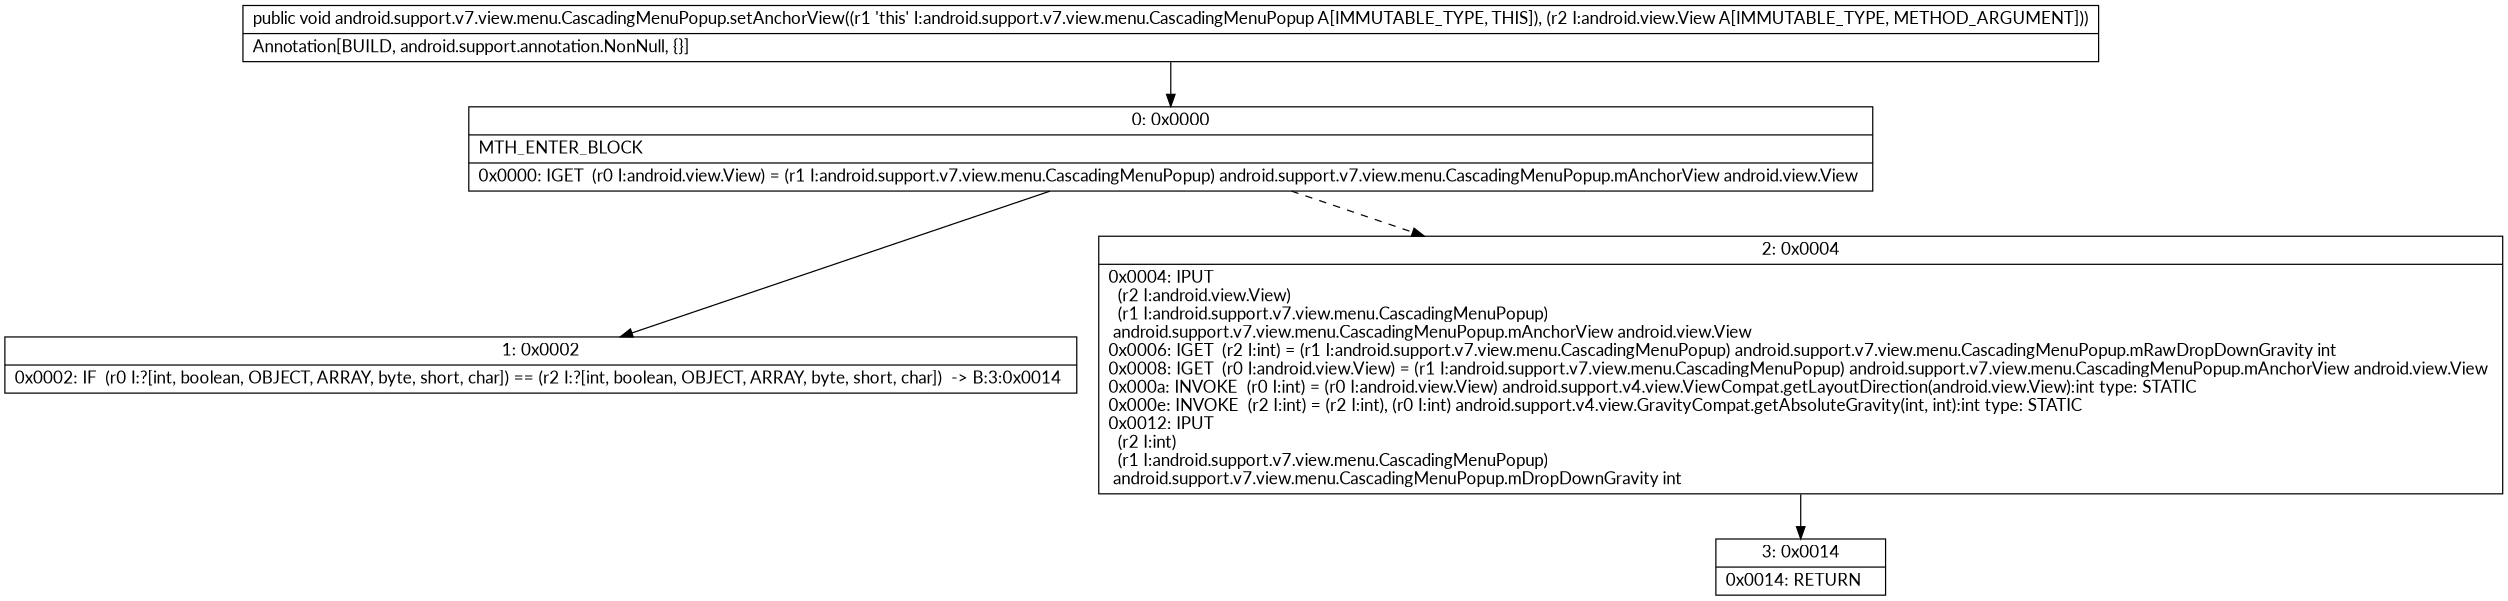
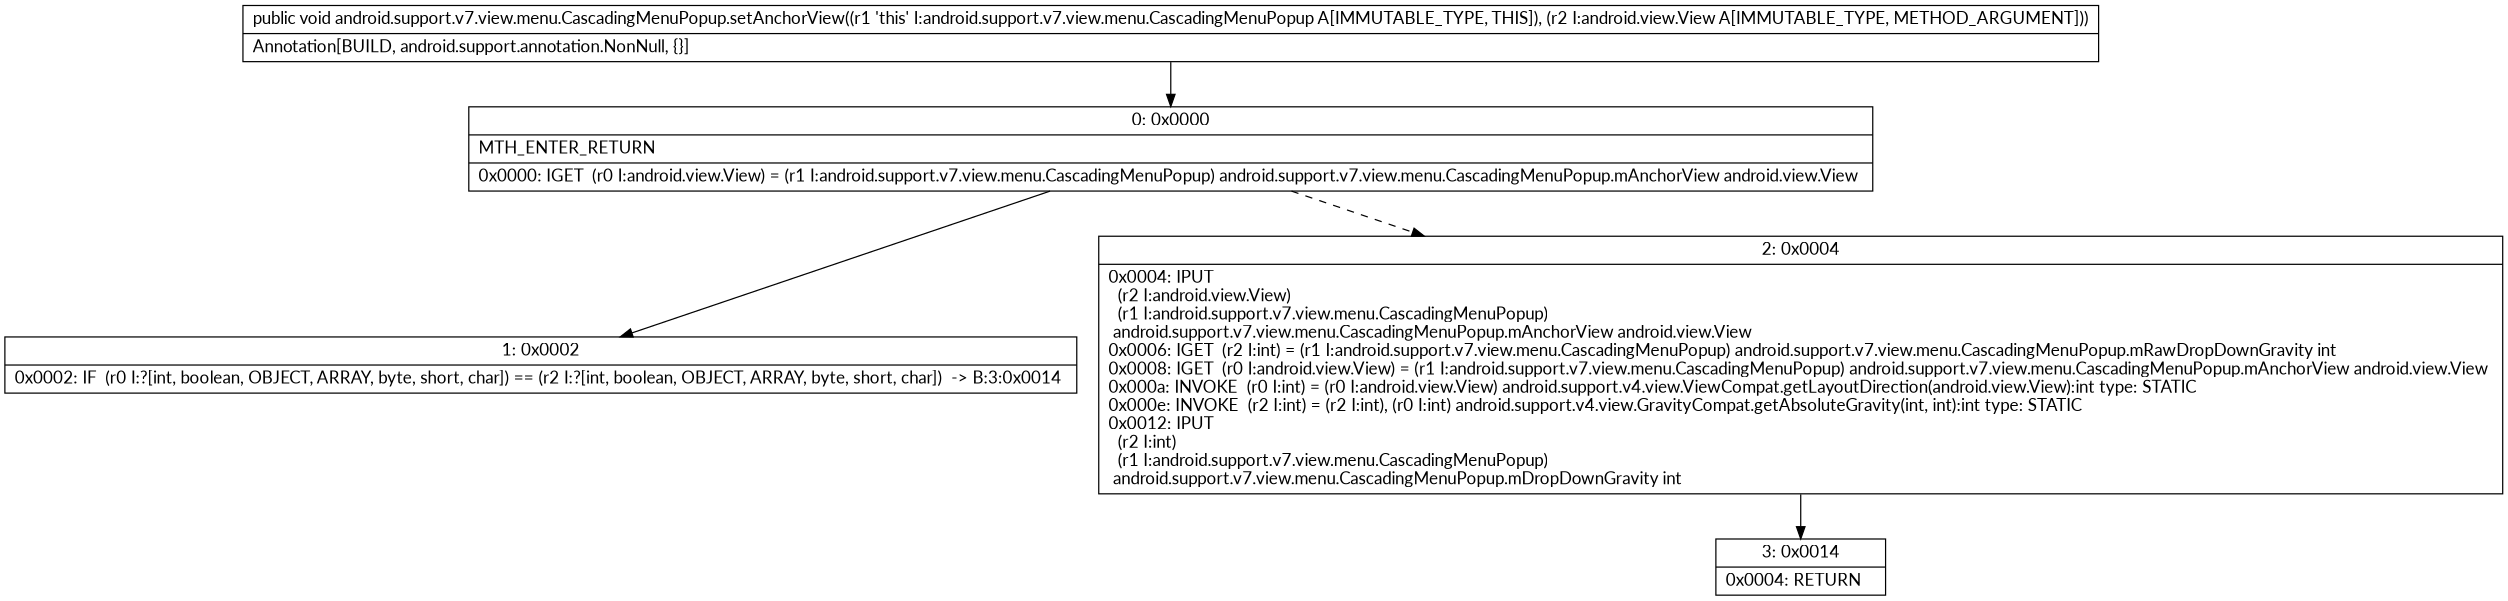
(561, 148) -> (567, 148)
(1801, 581) -> (1801, 581)
